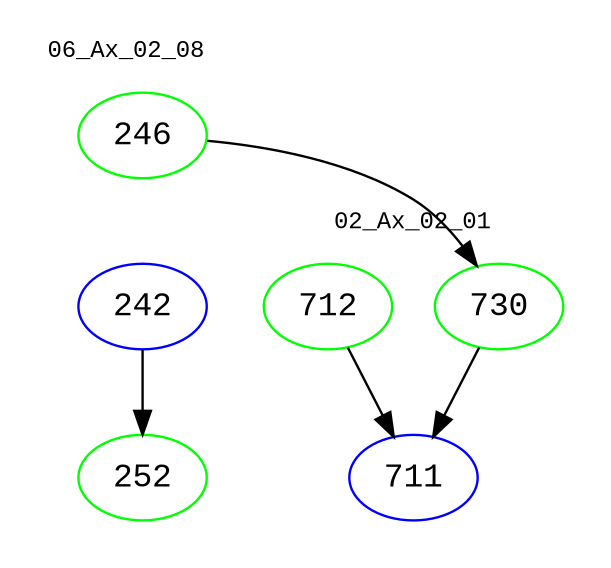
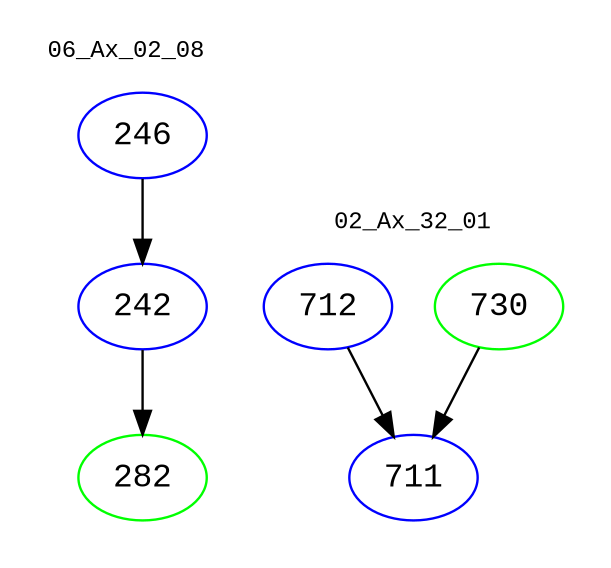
(143, 135) -> (143, 135)
(346, 169) -> (143, 209)
(413, 222) -> (413, 222)
(328, 307) -> (328, 307)
(143, 478) -> (143, 478)
